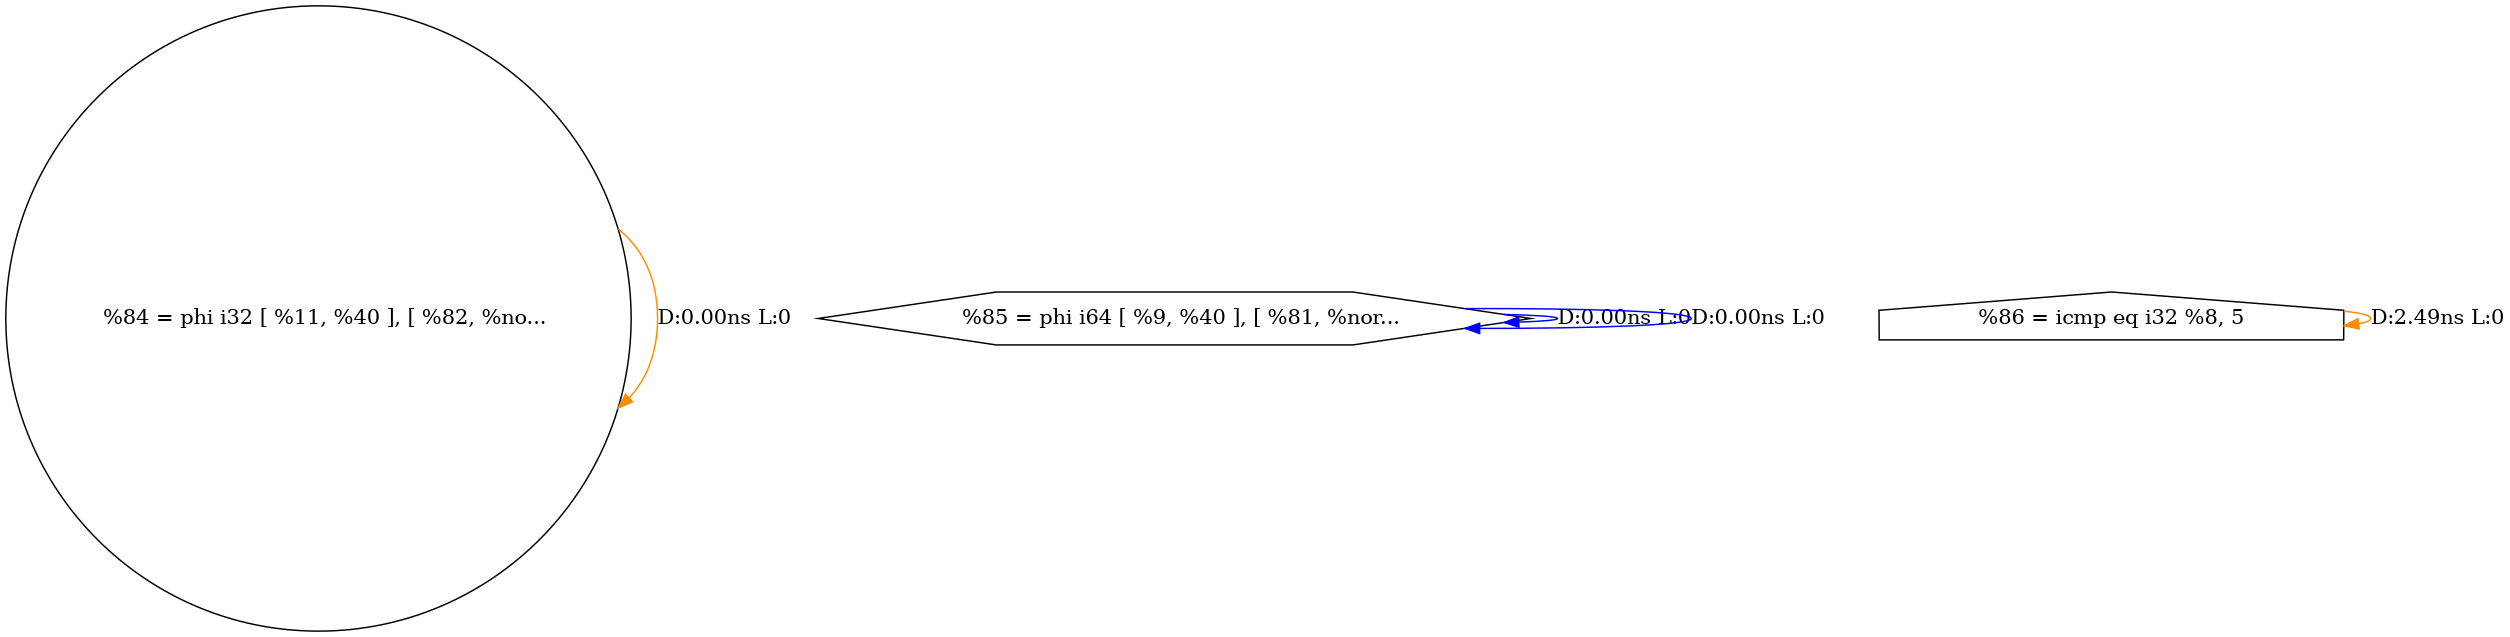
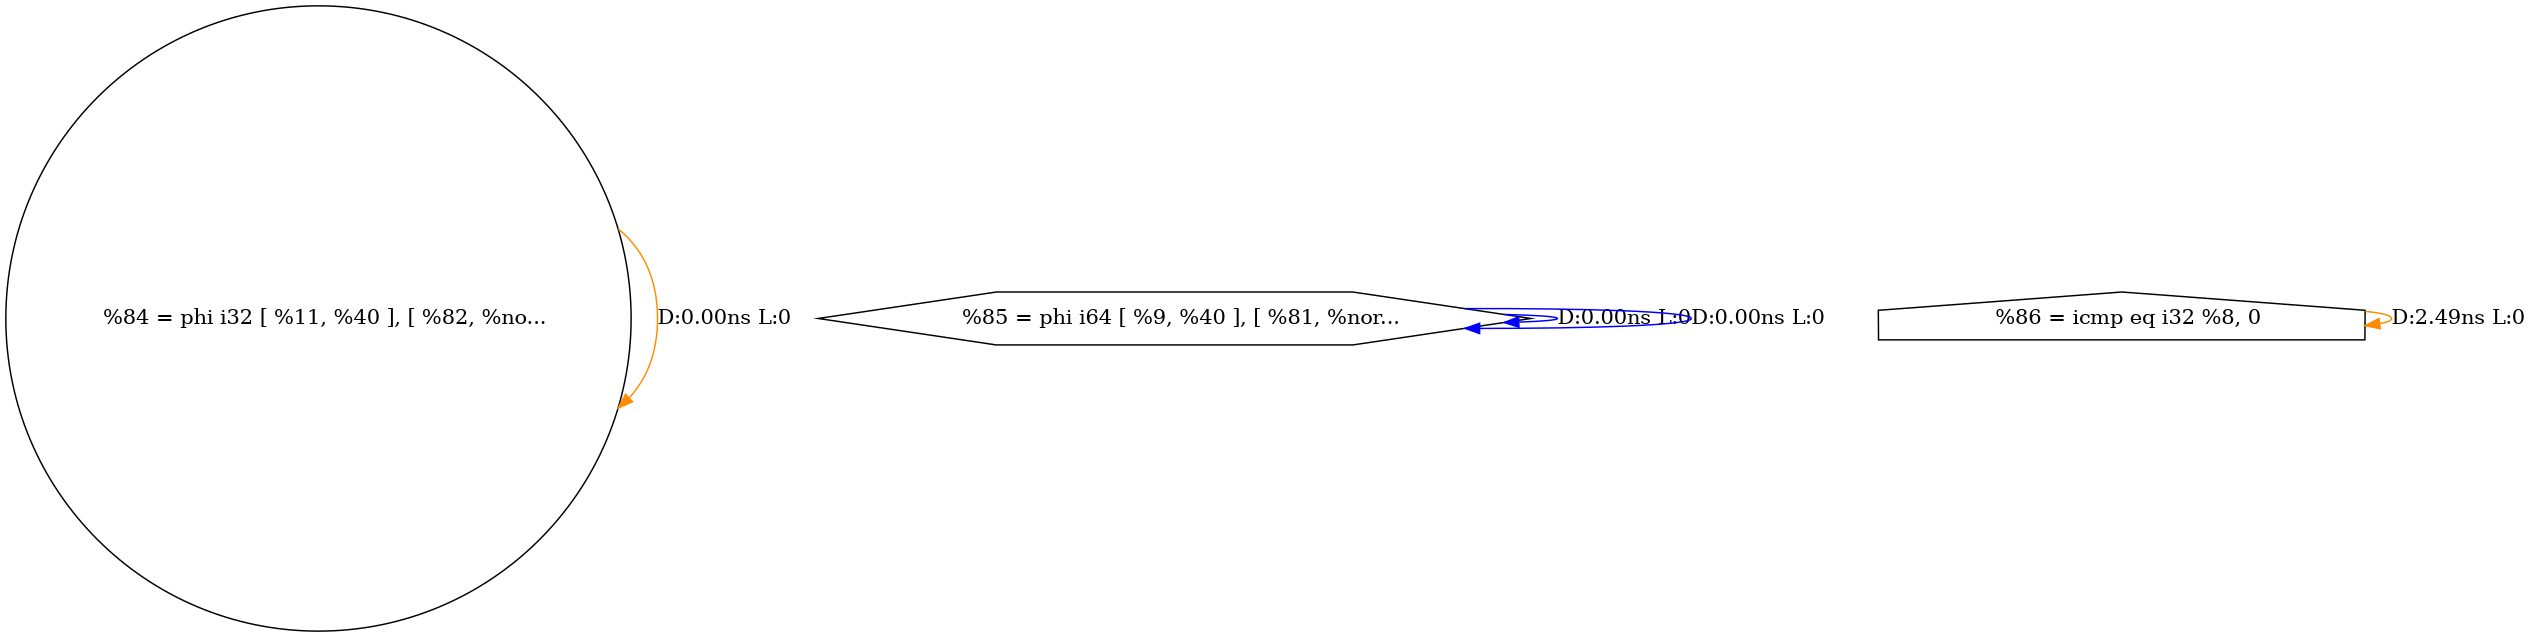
(2111, 318) -> (2122, 318)
